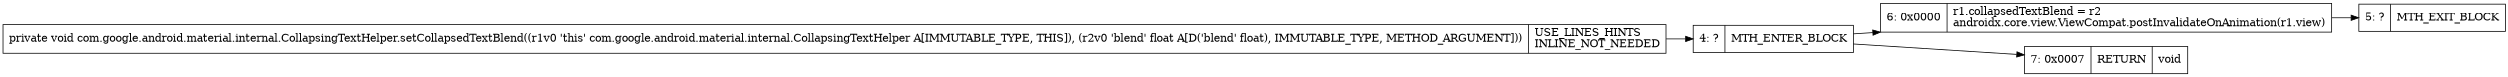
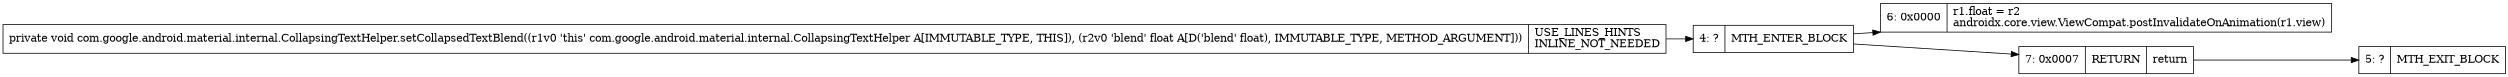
(2027, 12) -> (1987, 12)
(2341, 18) -> (2272, 60)
(2170, 60) -> (2170, 60)
